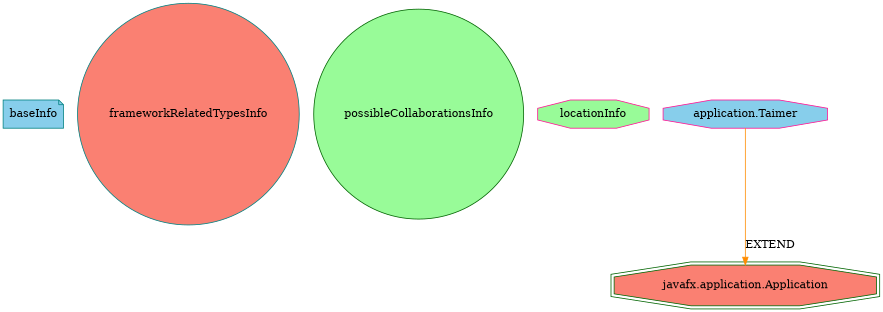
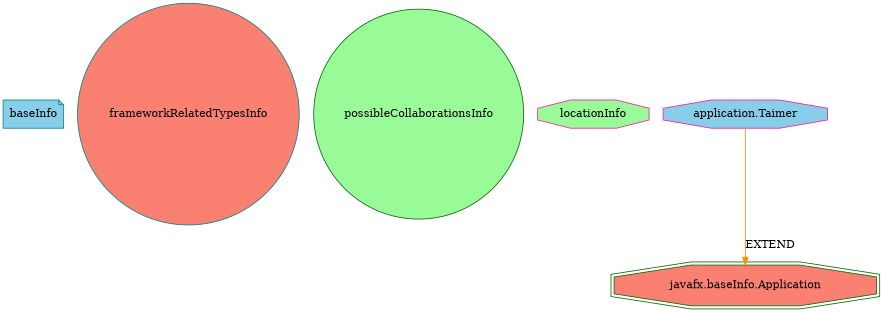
(745, 285) -> (745, 285)
